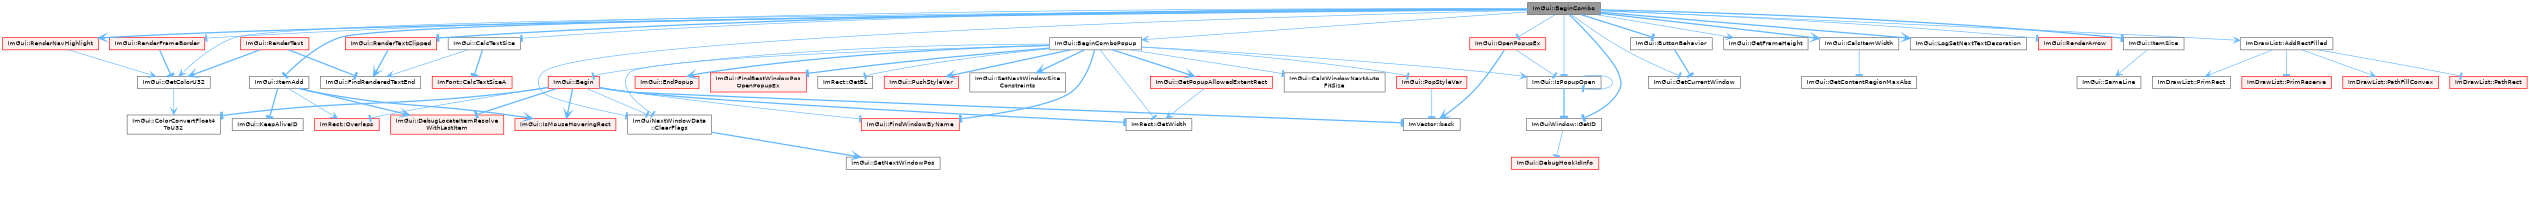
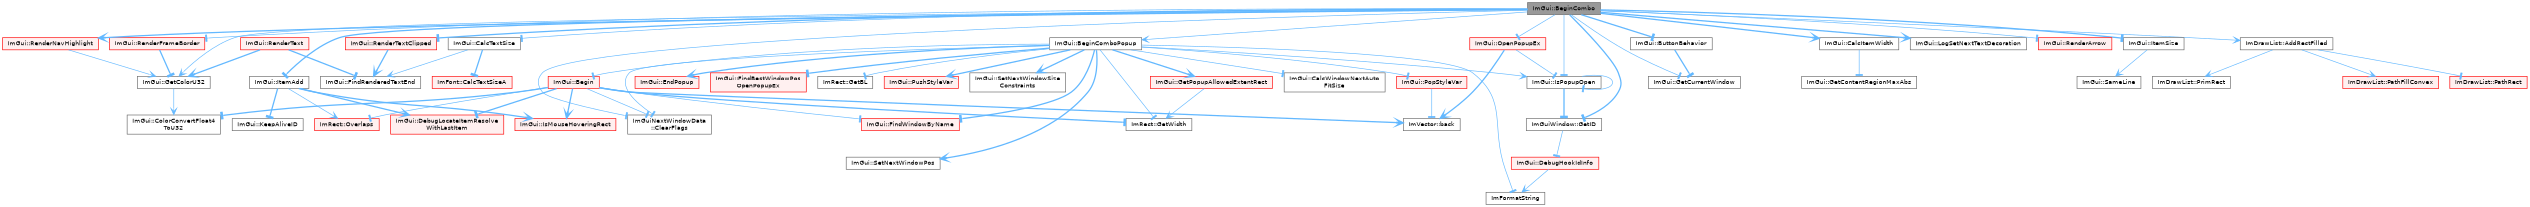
(1766, 44) -> none
(2287, 82) -> none
(999, 107) -> (999, 107)
(783, 144) -> (1043, 128)
none -> (1515, 198)
